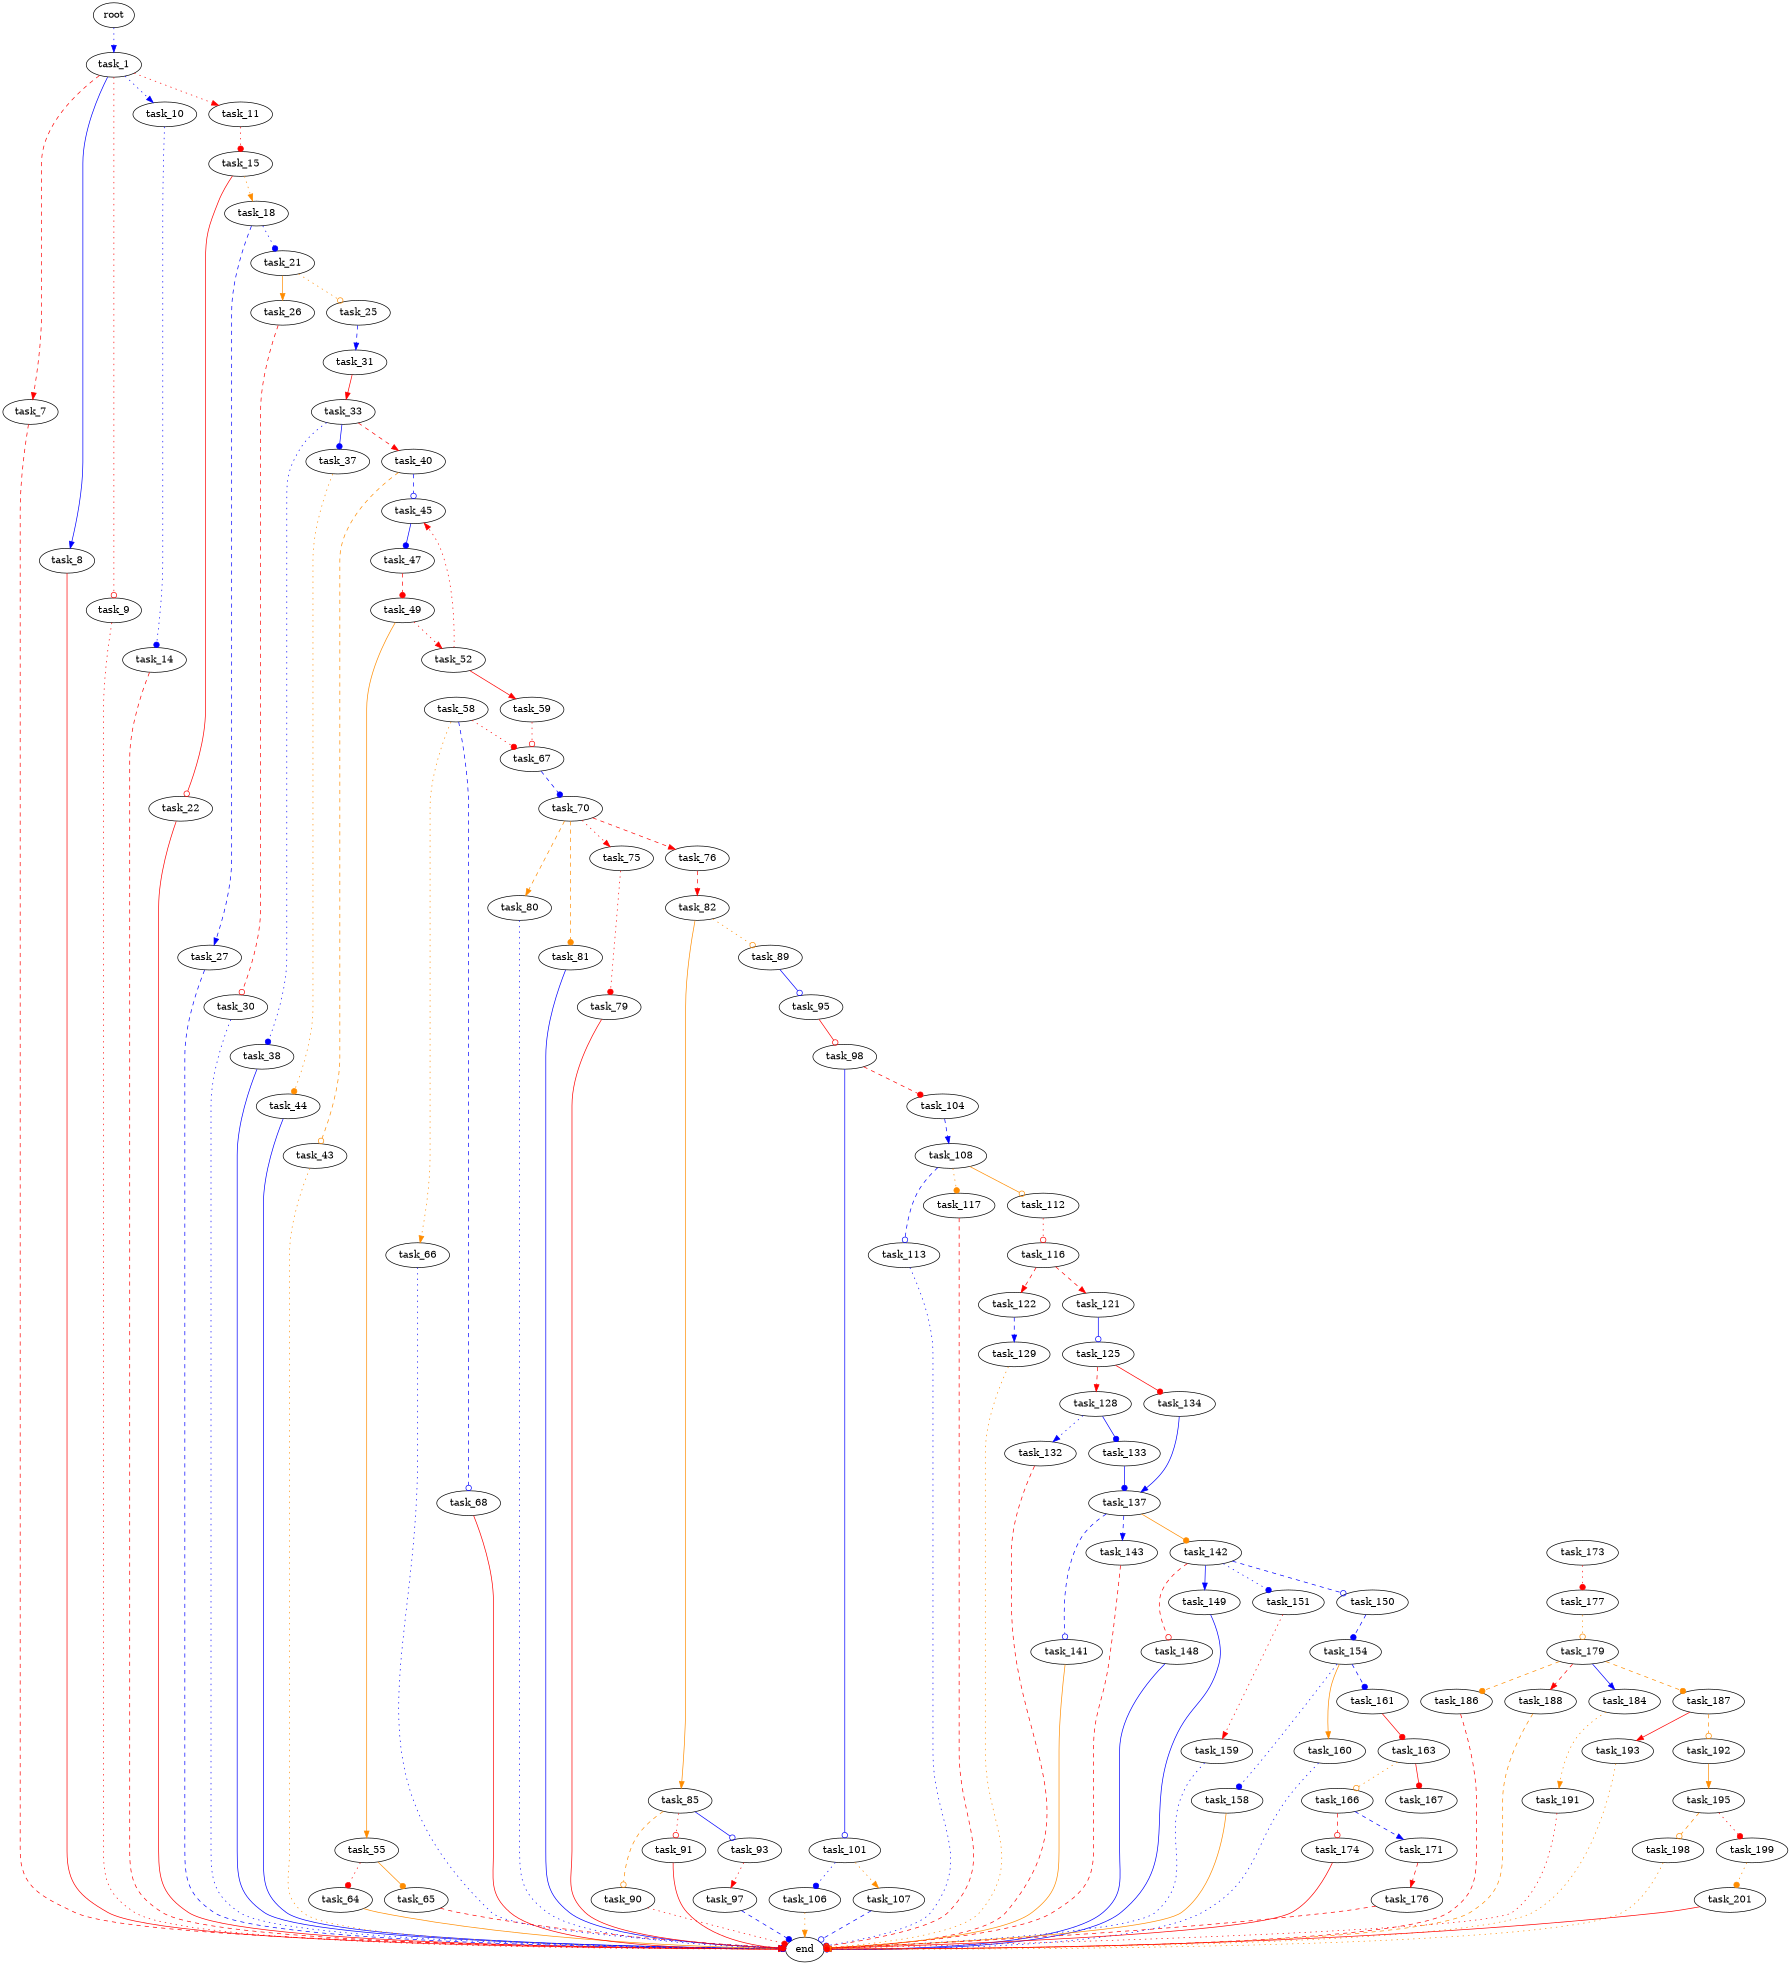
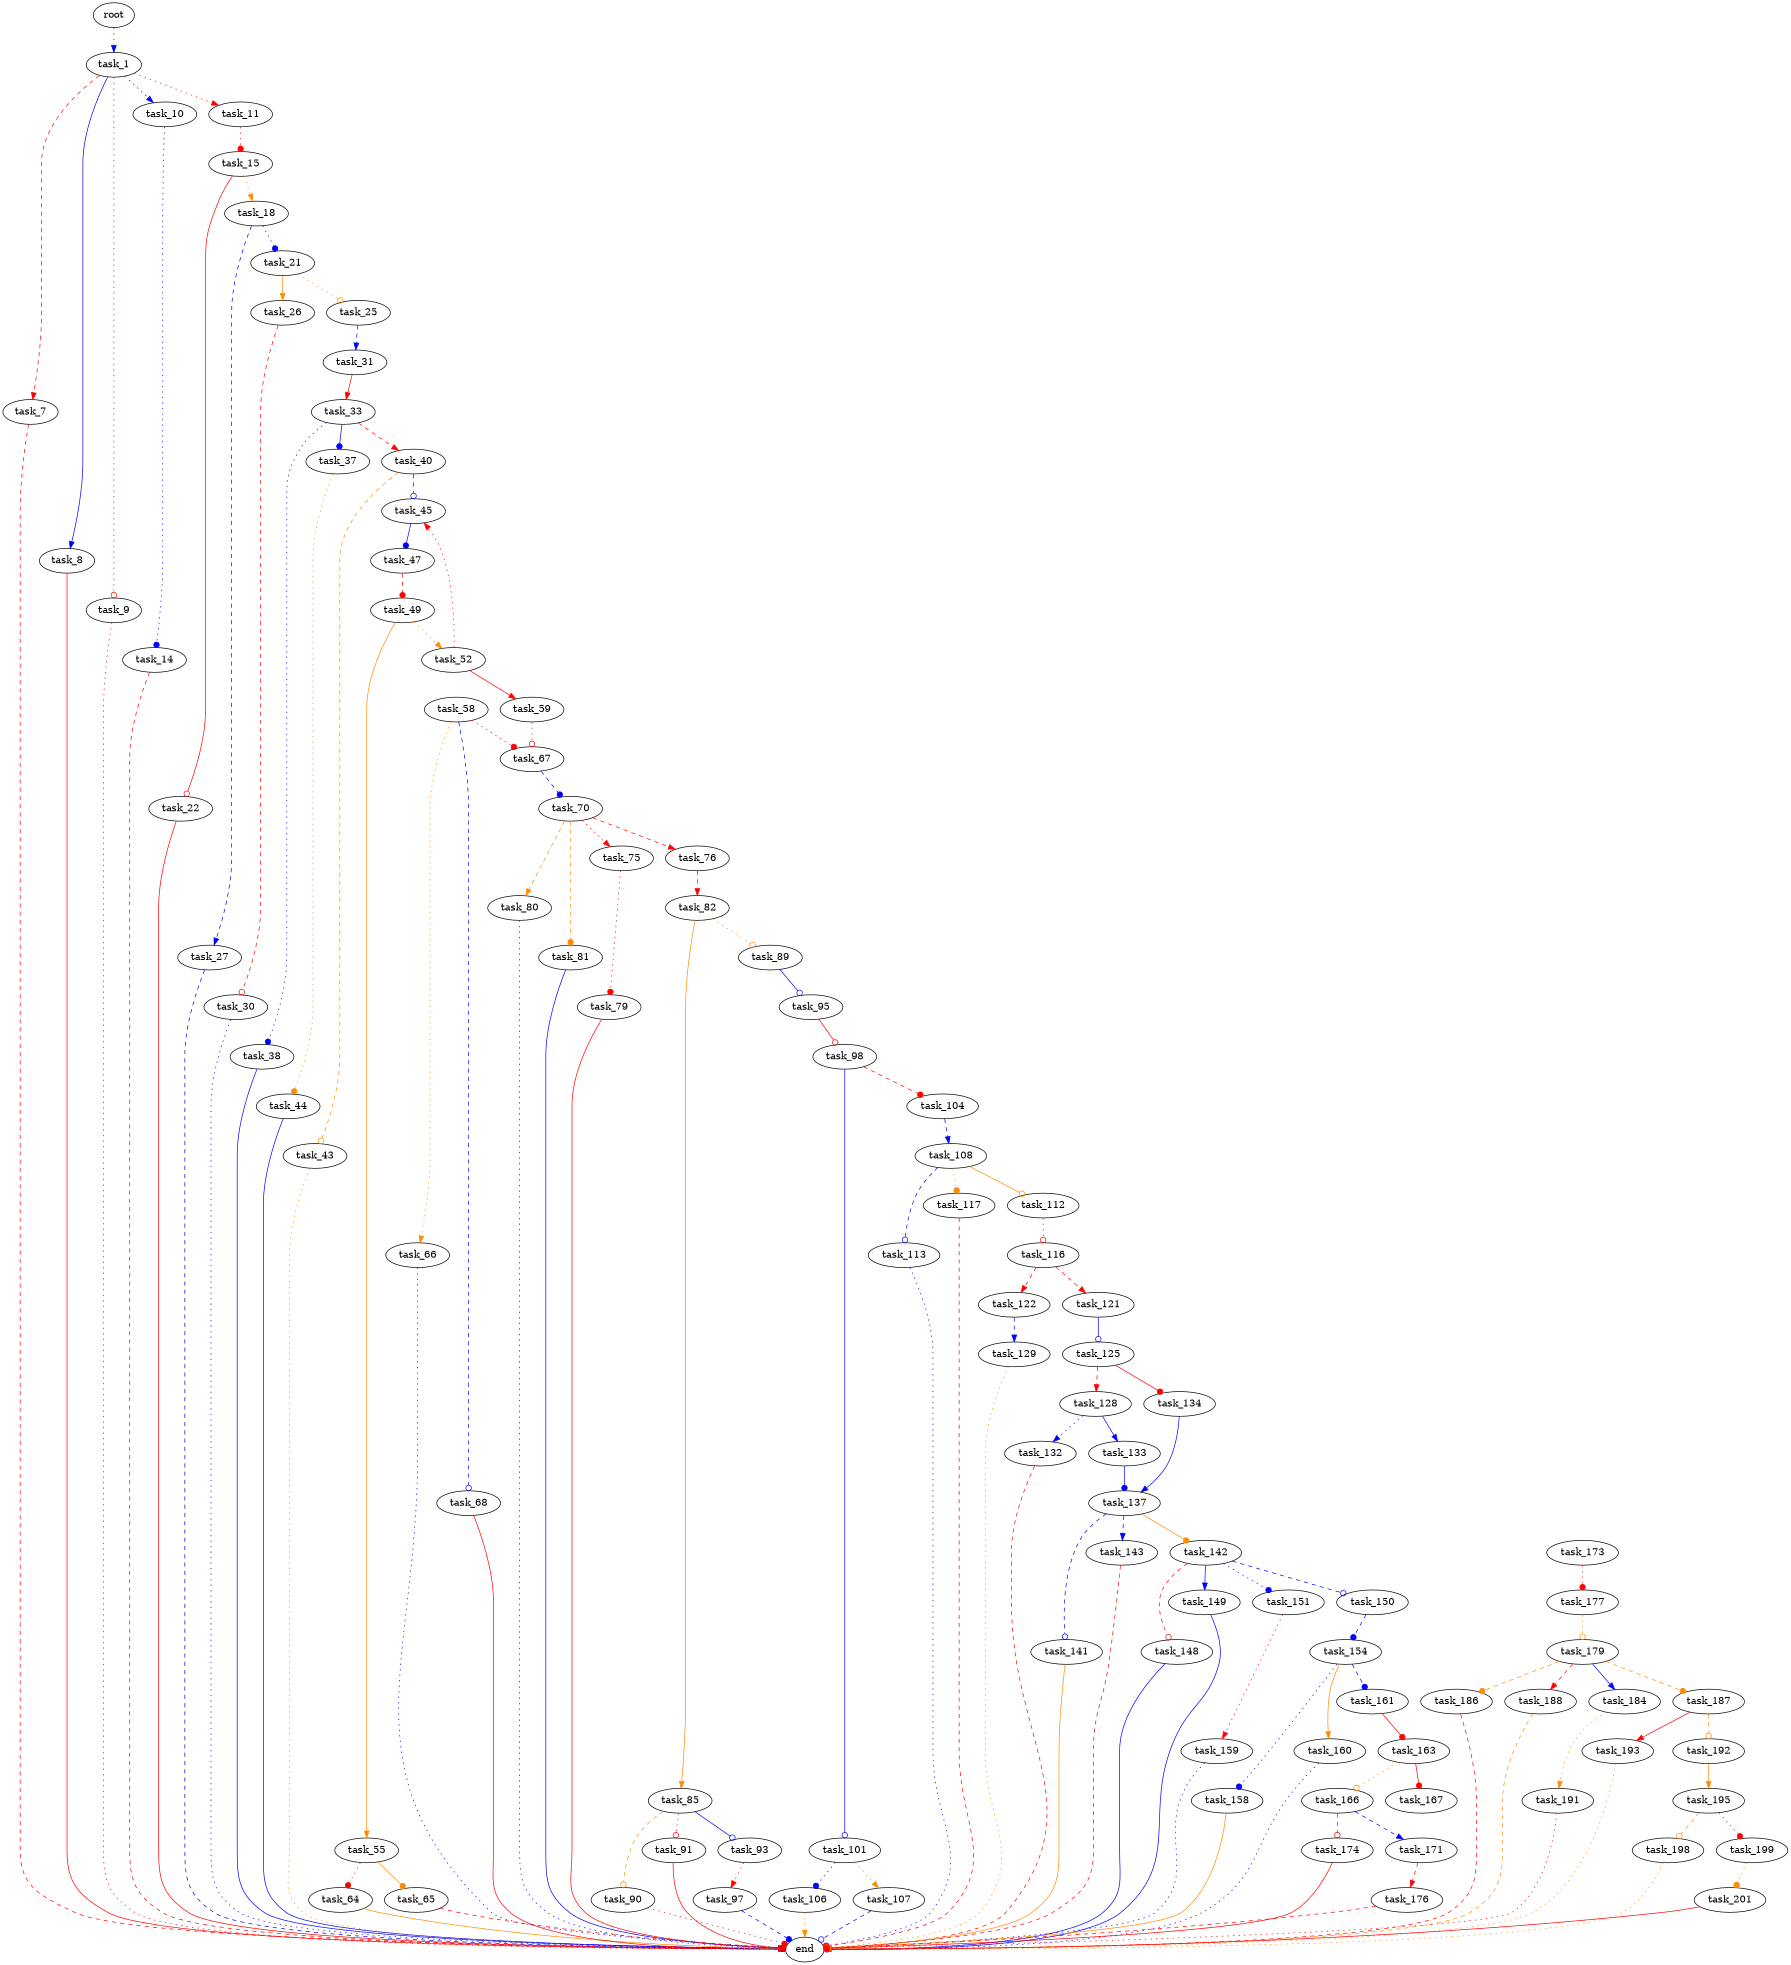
(425, 633) -> (425, 633)
(1109, 1426) -> (1108, 1426)
